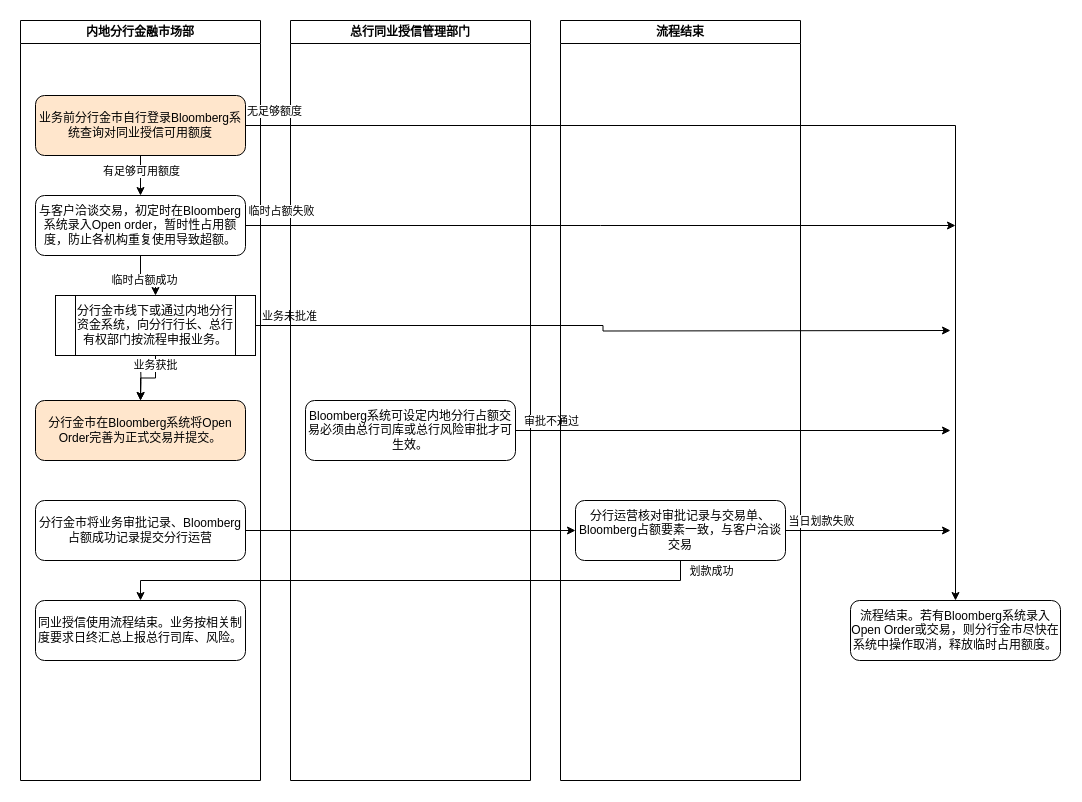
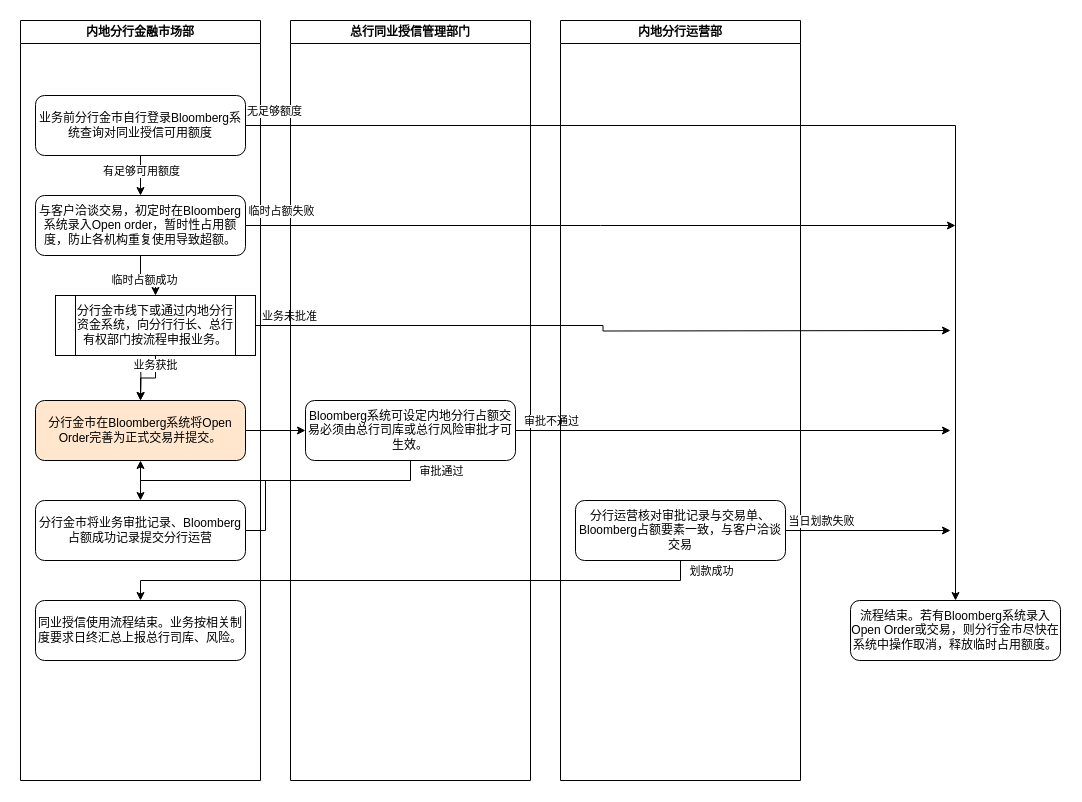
(681, 33) -> (681, 33)
(141, 126) -> (141, 126)
none -> (272, 431)
none -> (350, 481)
(416, 531) -> (266, 508)
